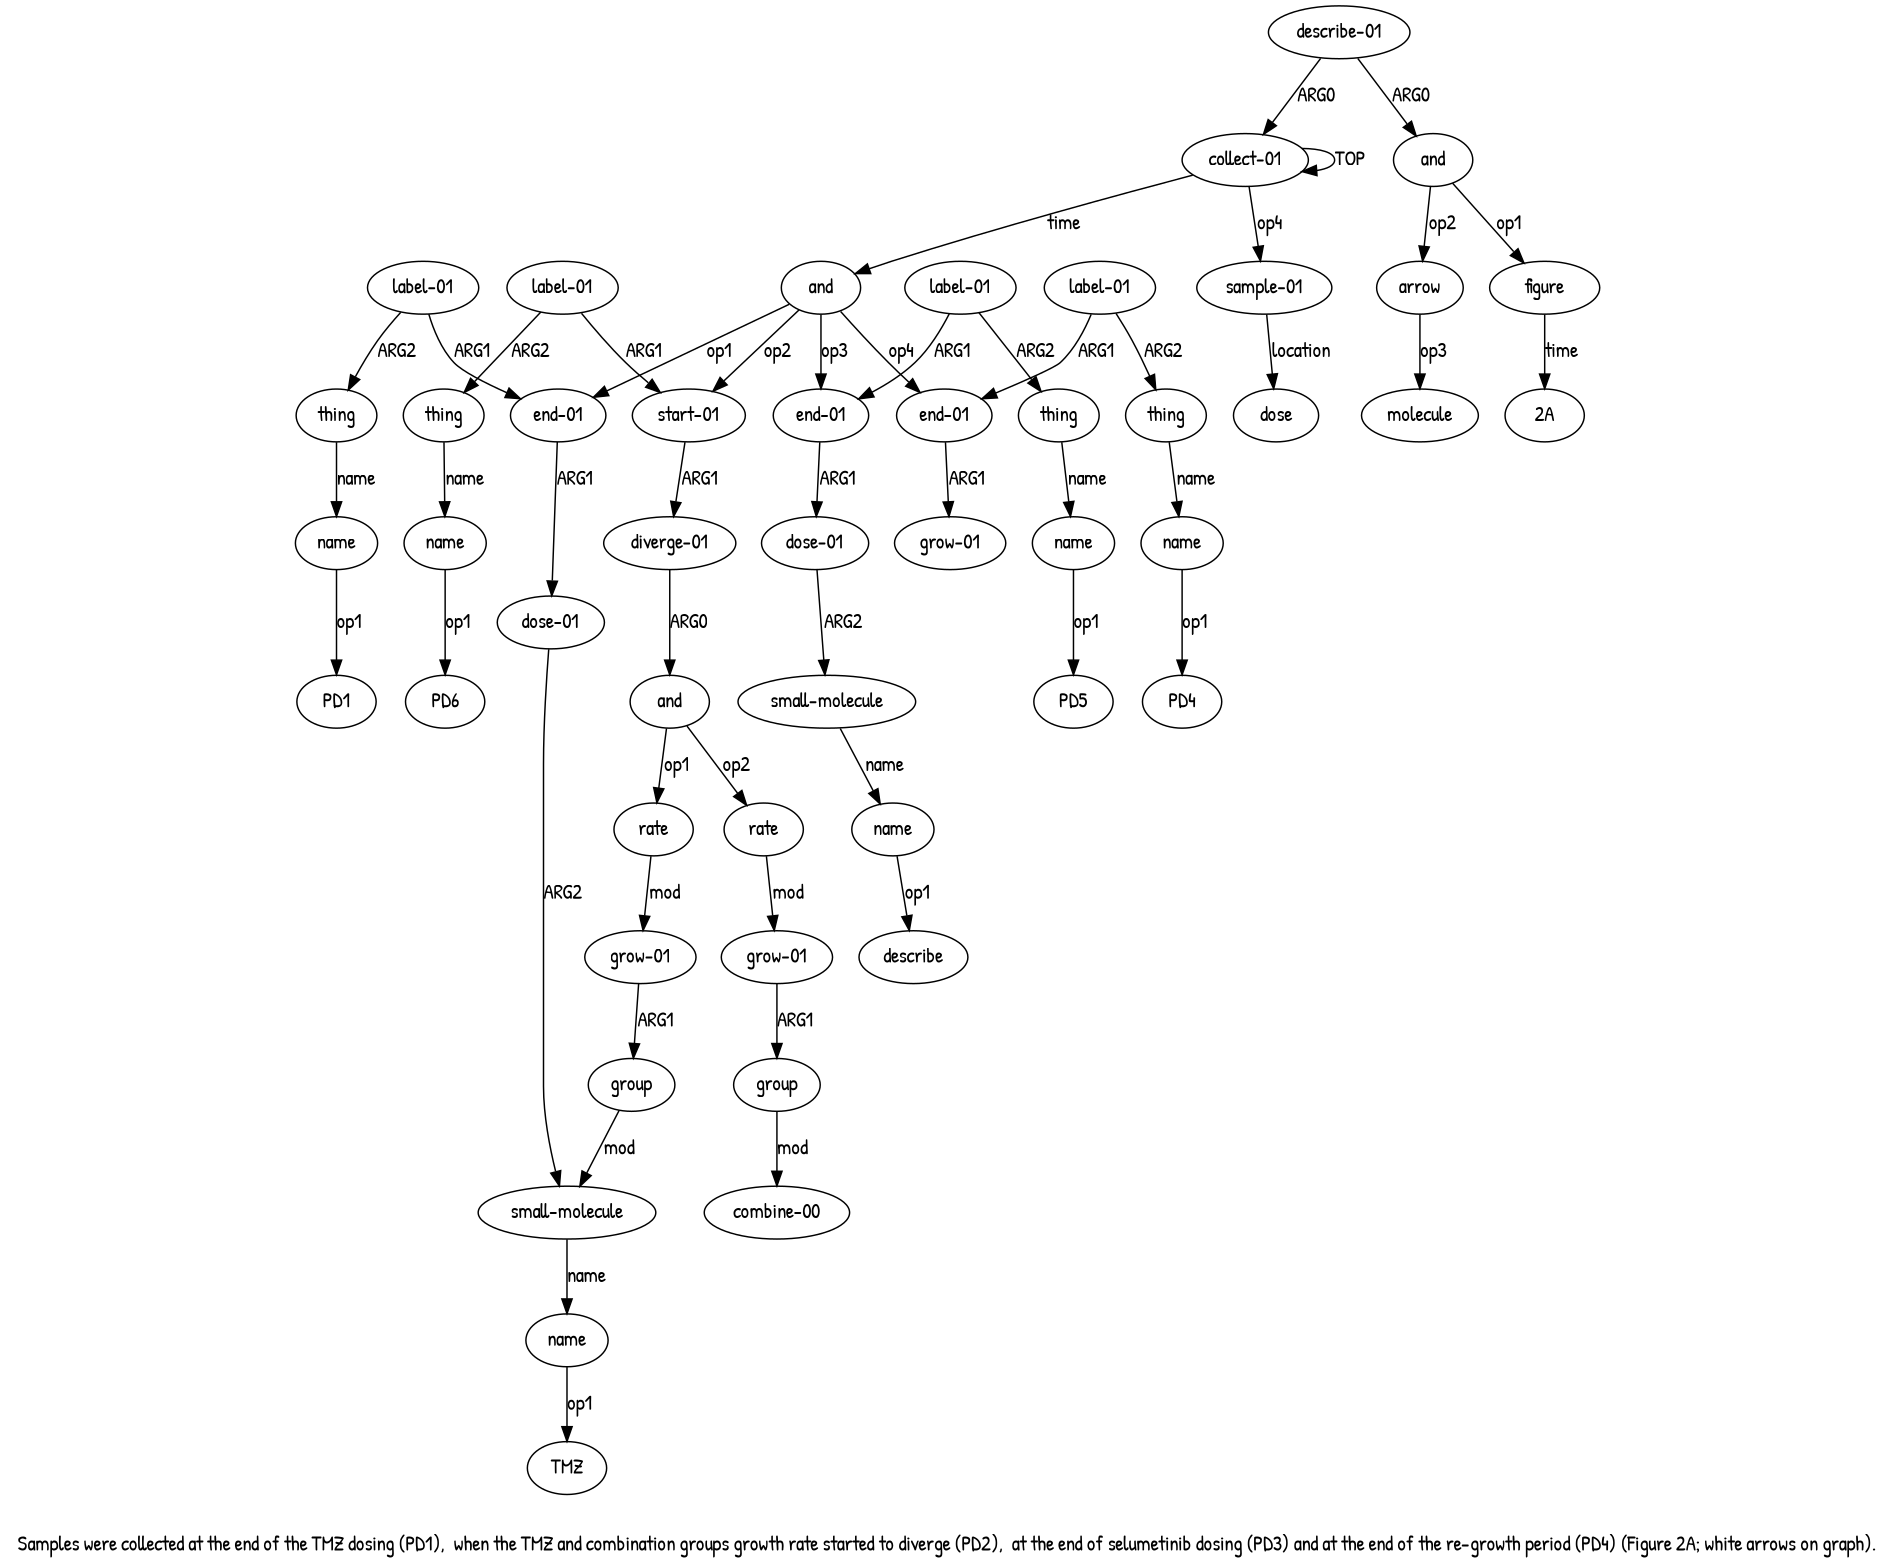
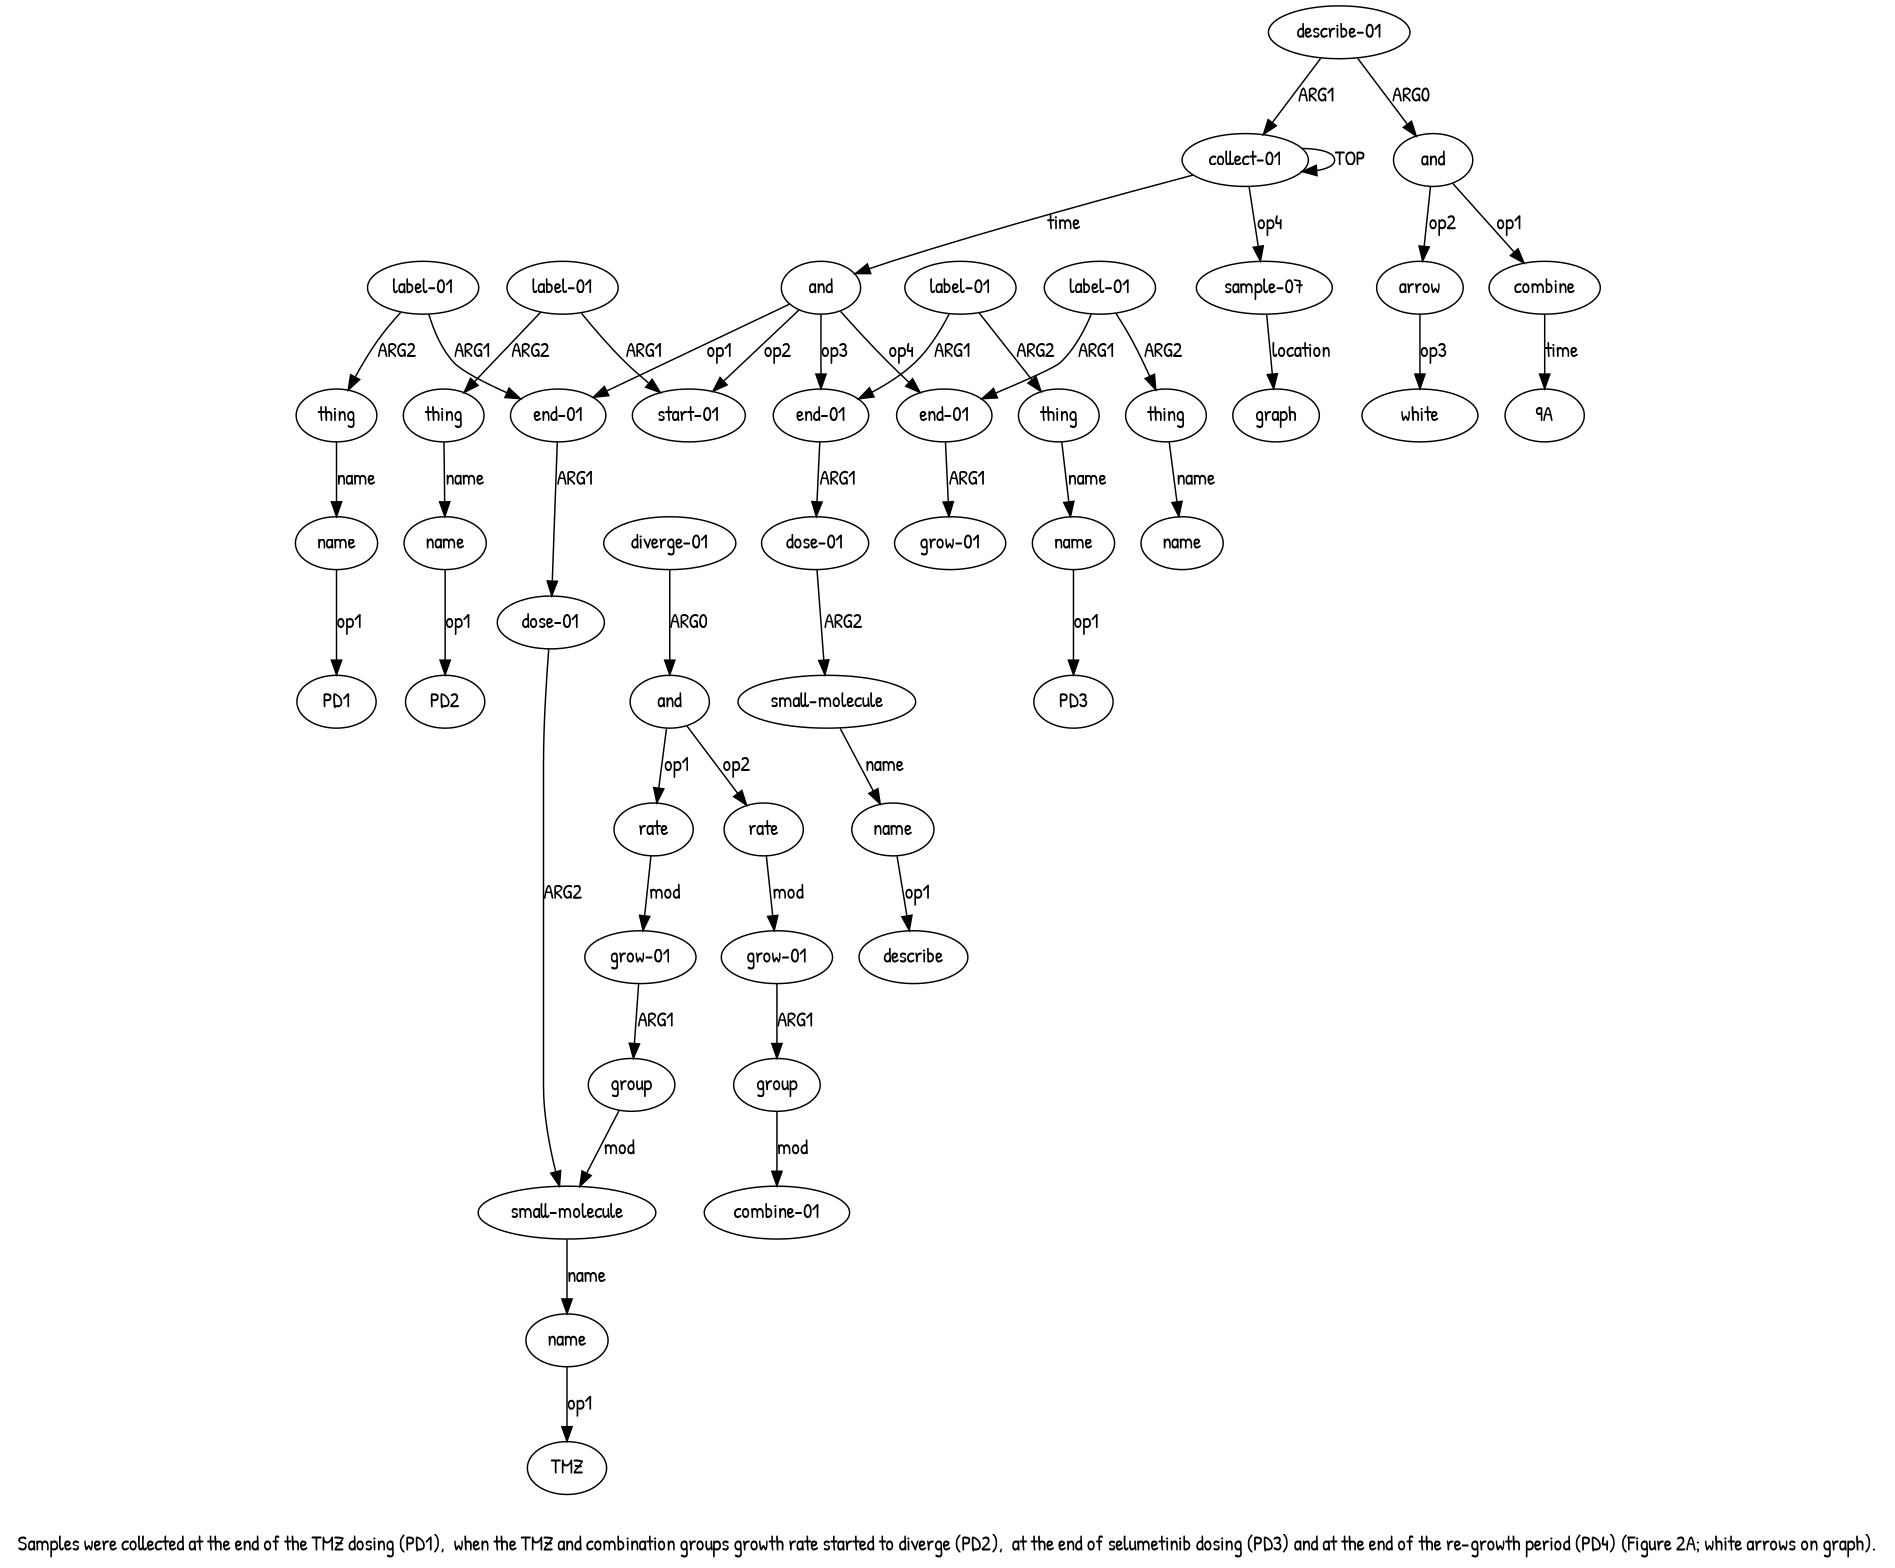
(1316, 96) -> (1316, 96)
(1264, 288) -> (1264, 288)
(1545, 288) -> (1545, 288)
(1276, 415) -> (1276, 415)
(1420, 415) -> (1420, 415)
(1545, 415) -> (1545, 415)
(680, 472) -> none
(445, 702) -> (445, 702)
(1073, 702) -> (1073, 702)
(1182, 702) -> none
(777, 1213) -> (777, 1213)
